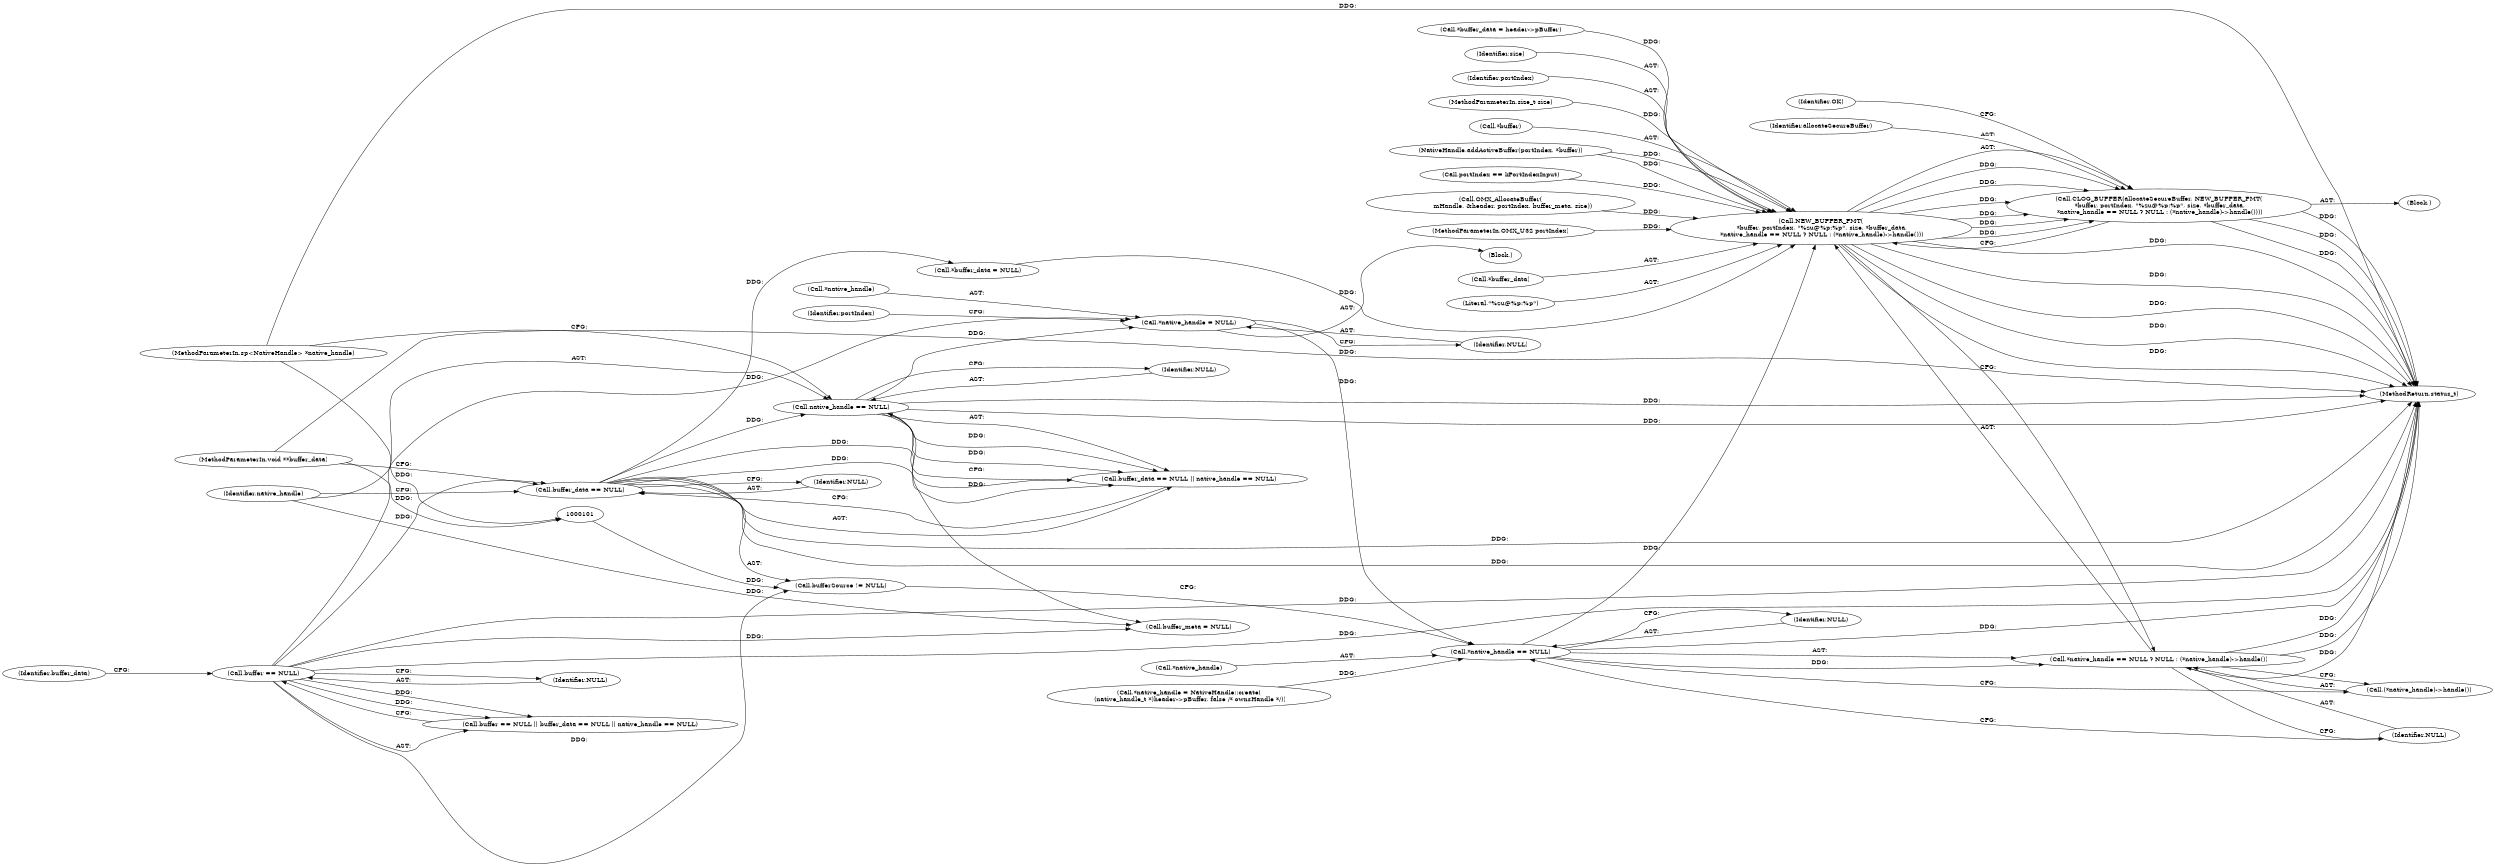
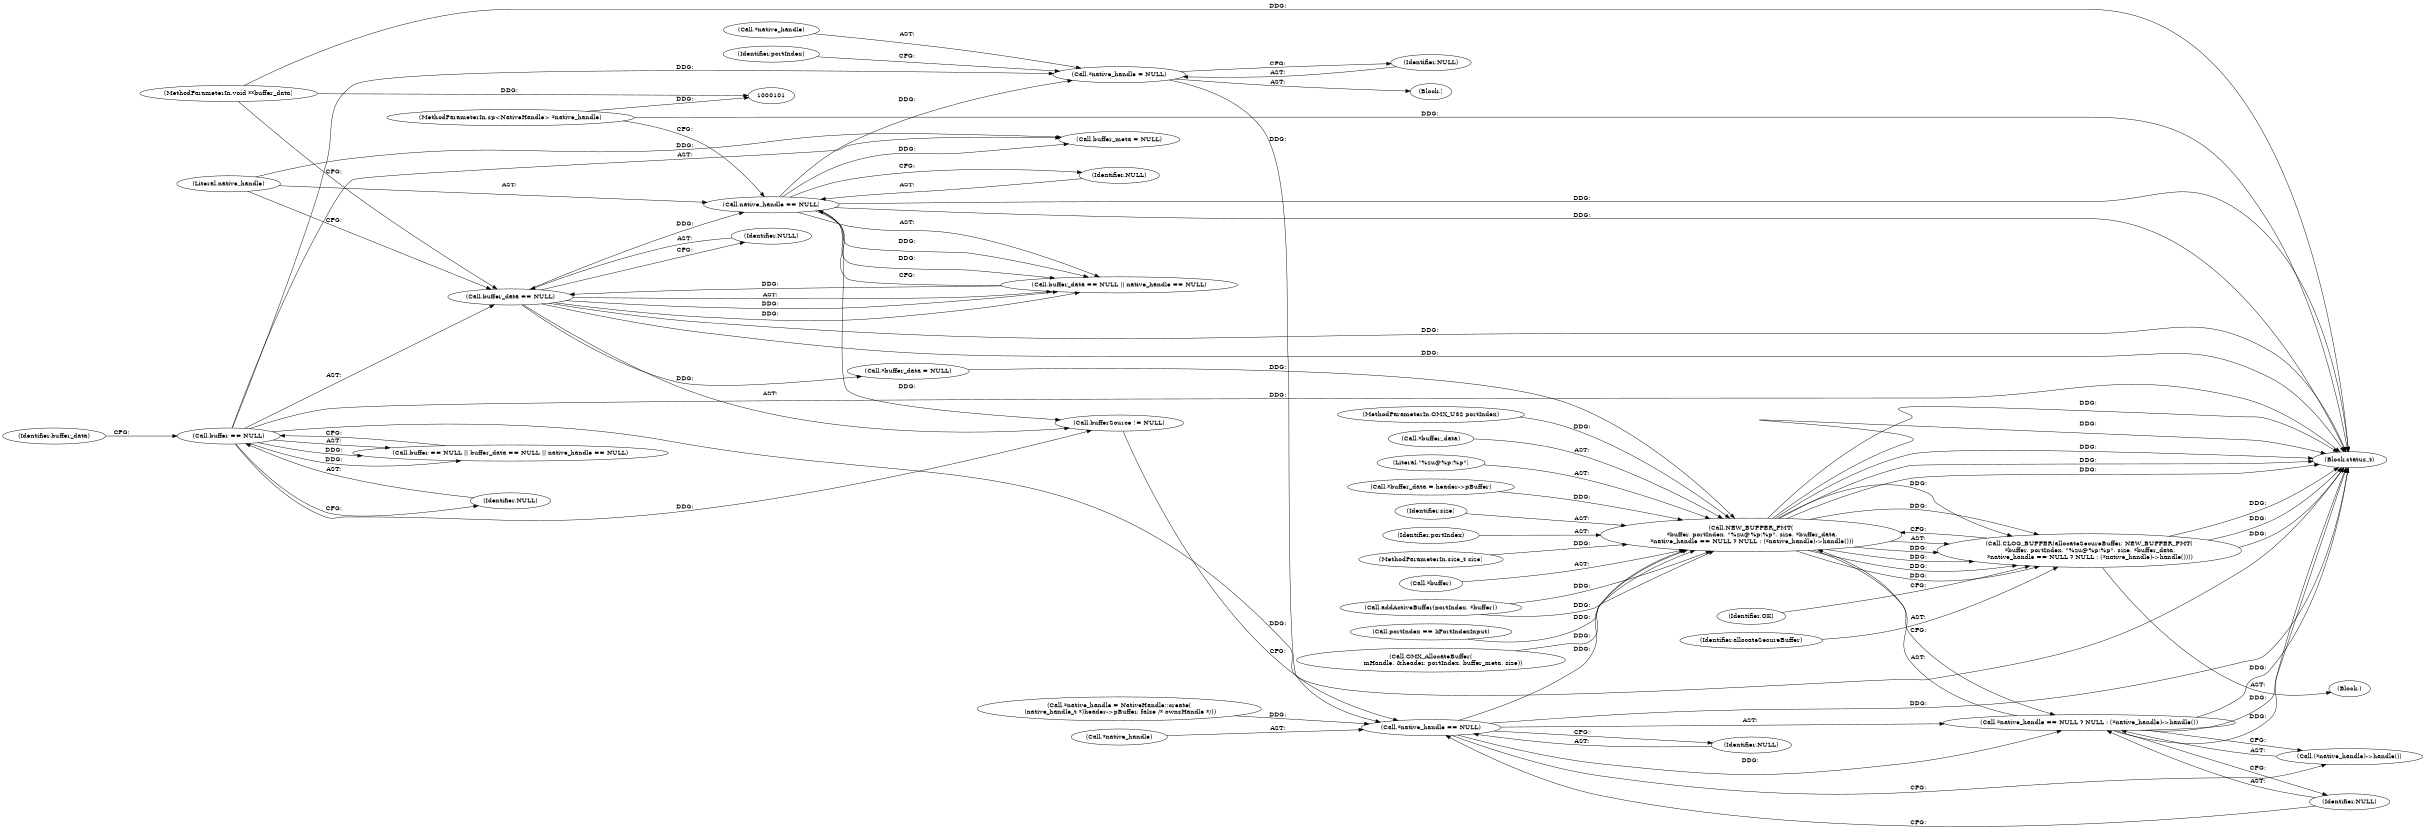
(1501, 151) -> (1431, 608)
(2419, 394) -> (2350, 460)
(264, 494) -> (229, 184)
(841, 498) -> (771, 284)
(405, 517) -> (335, 375)
(680, 563) -> (856, 395)
(756, 637) -> (686, 155)
